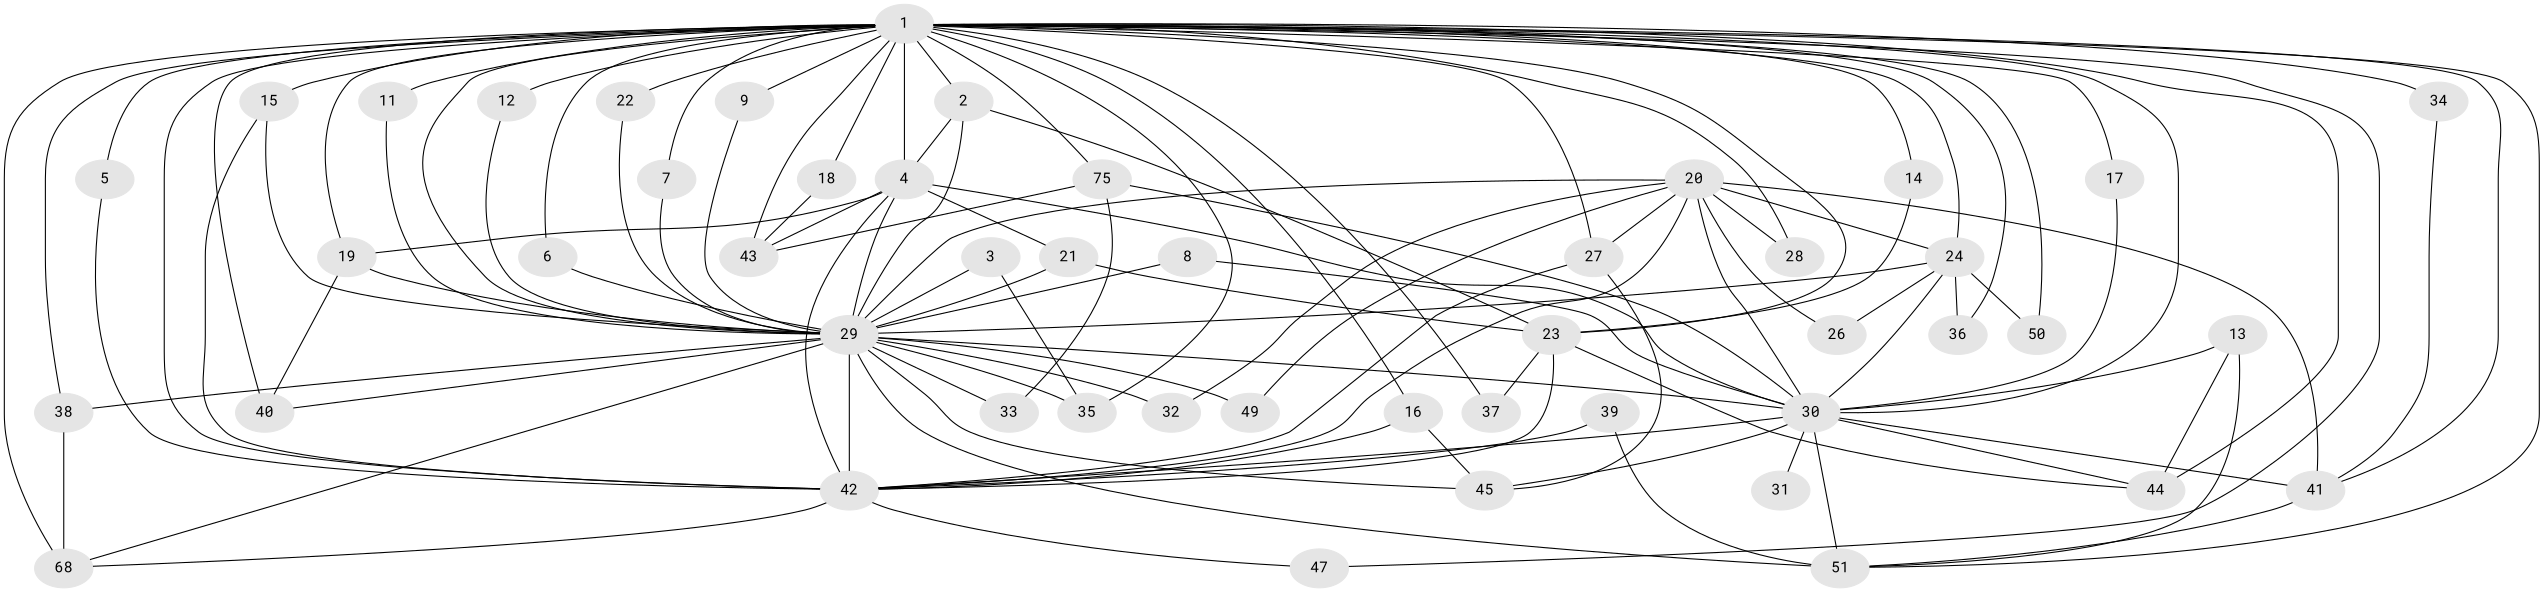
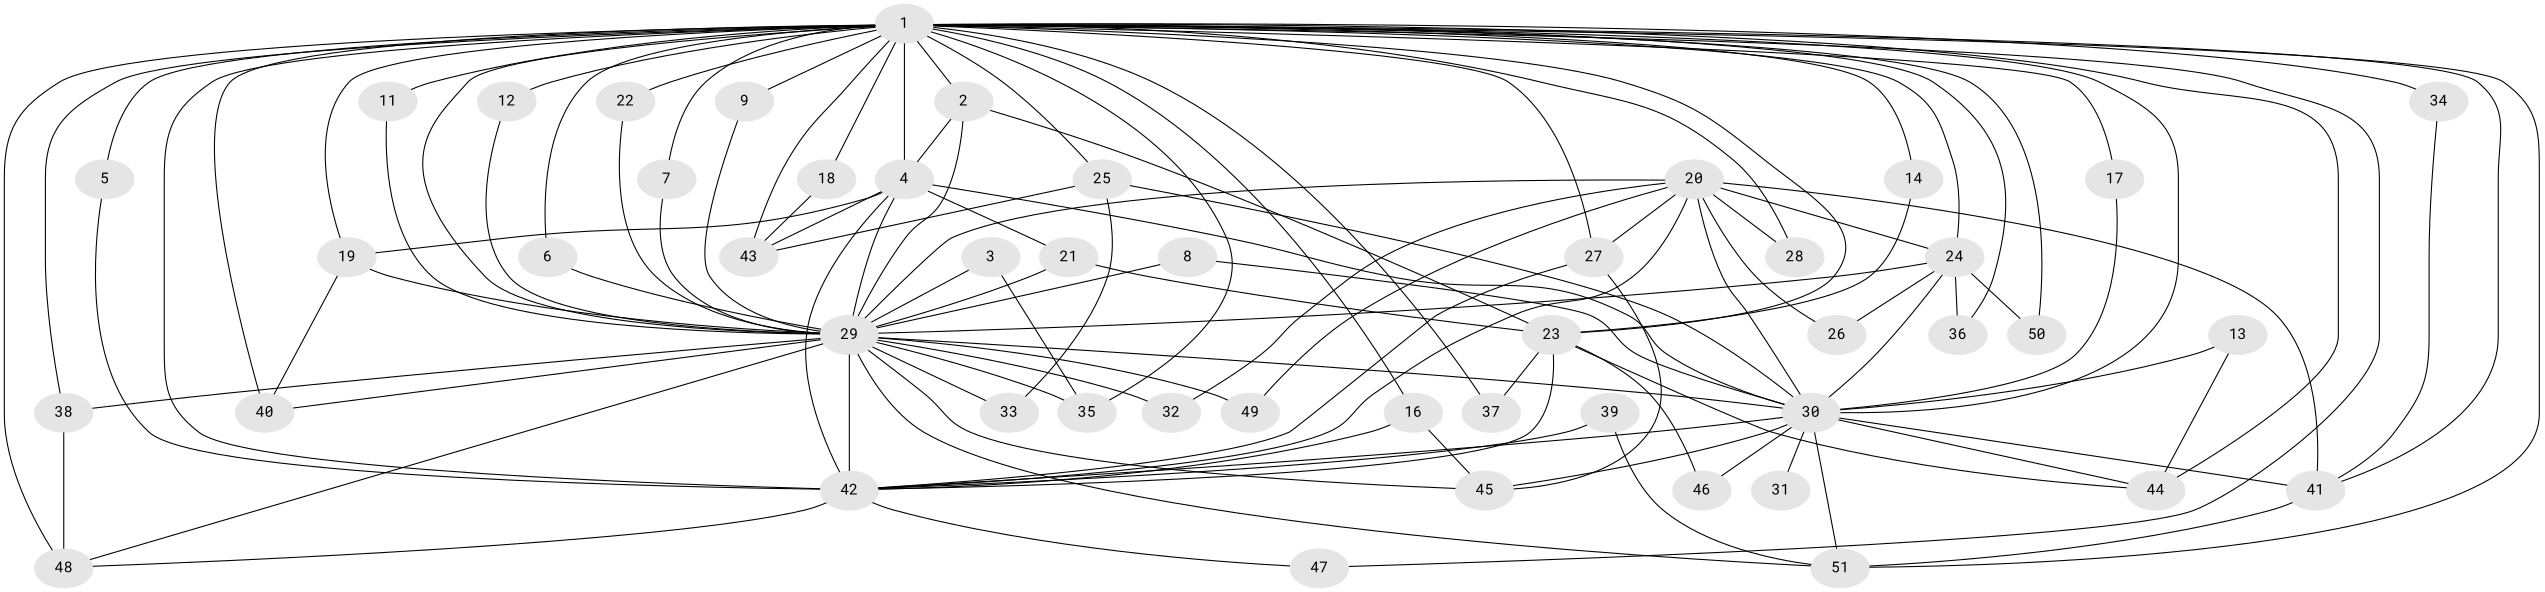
(269, 102) -> none
(1102, 179) -> (1102, 179)
none -> (1702, 491)
(2166, 526) -> none
(64, 568) -> (64, 568)
